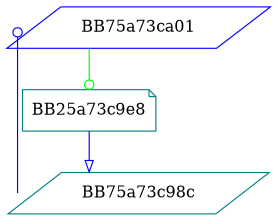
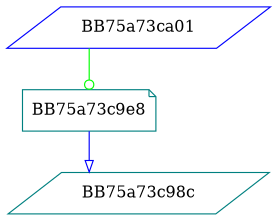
(89, 110) -> (89, 110)
(18, 115) -> none
